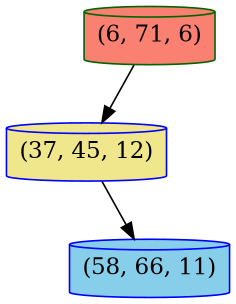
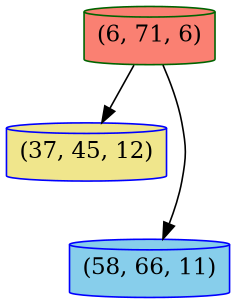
(114, 203) -> (185, 144)
